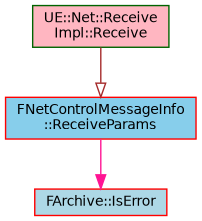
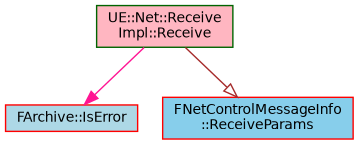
(101, 157) -> (119, 71)
